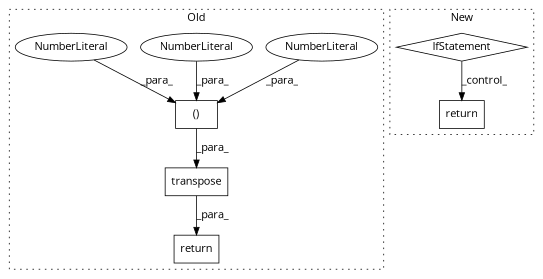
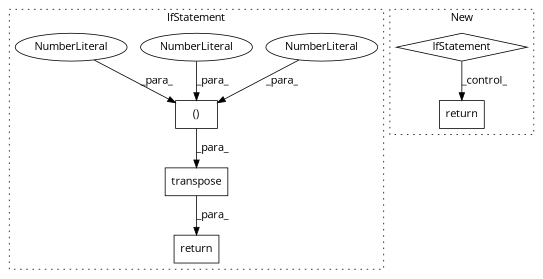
(196, 18) -> (196, 18)
